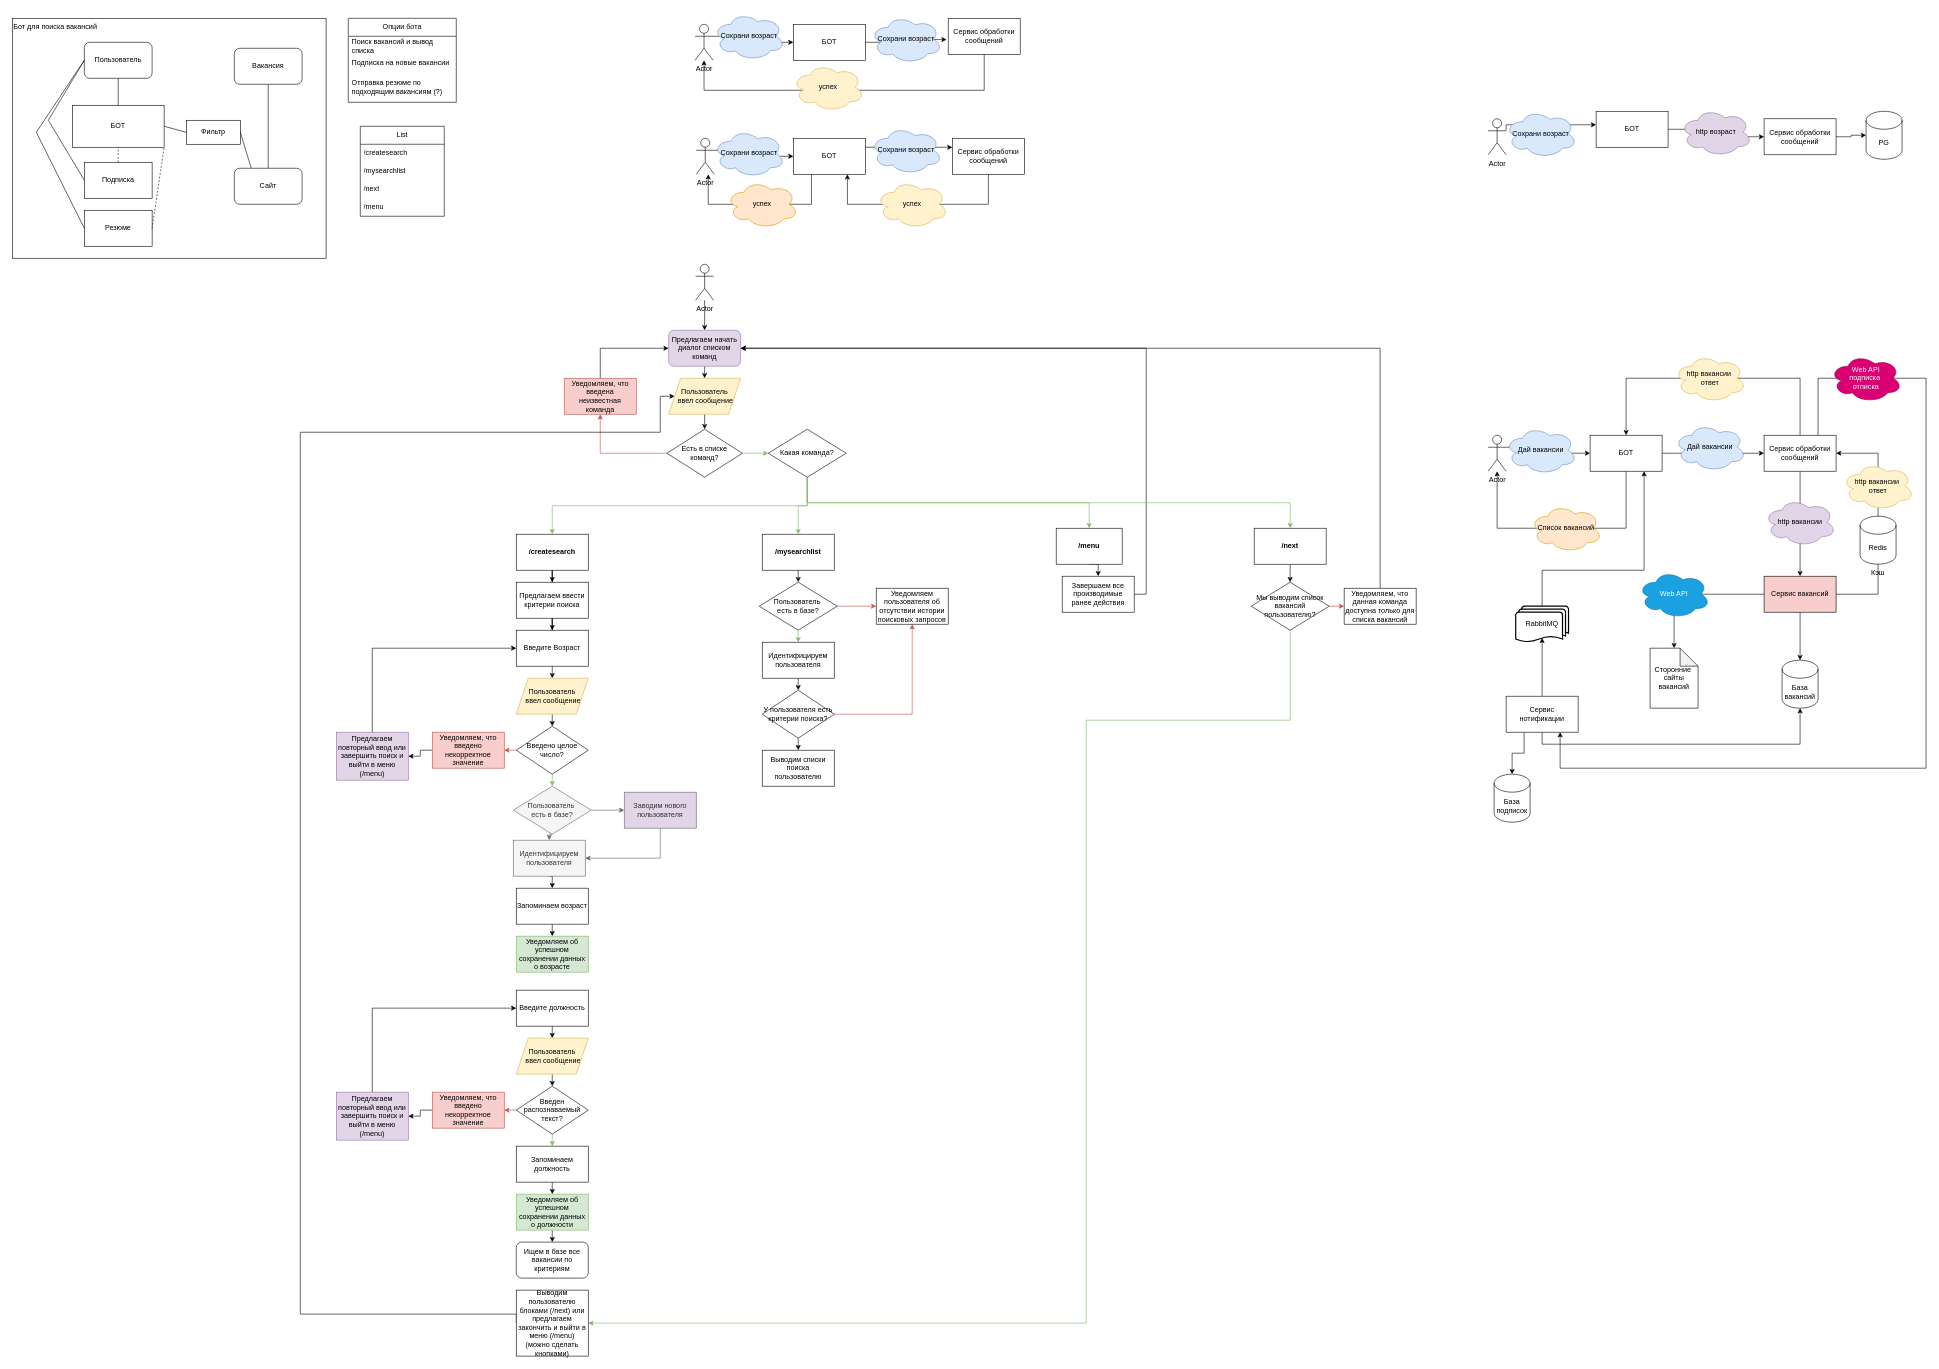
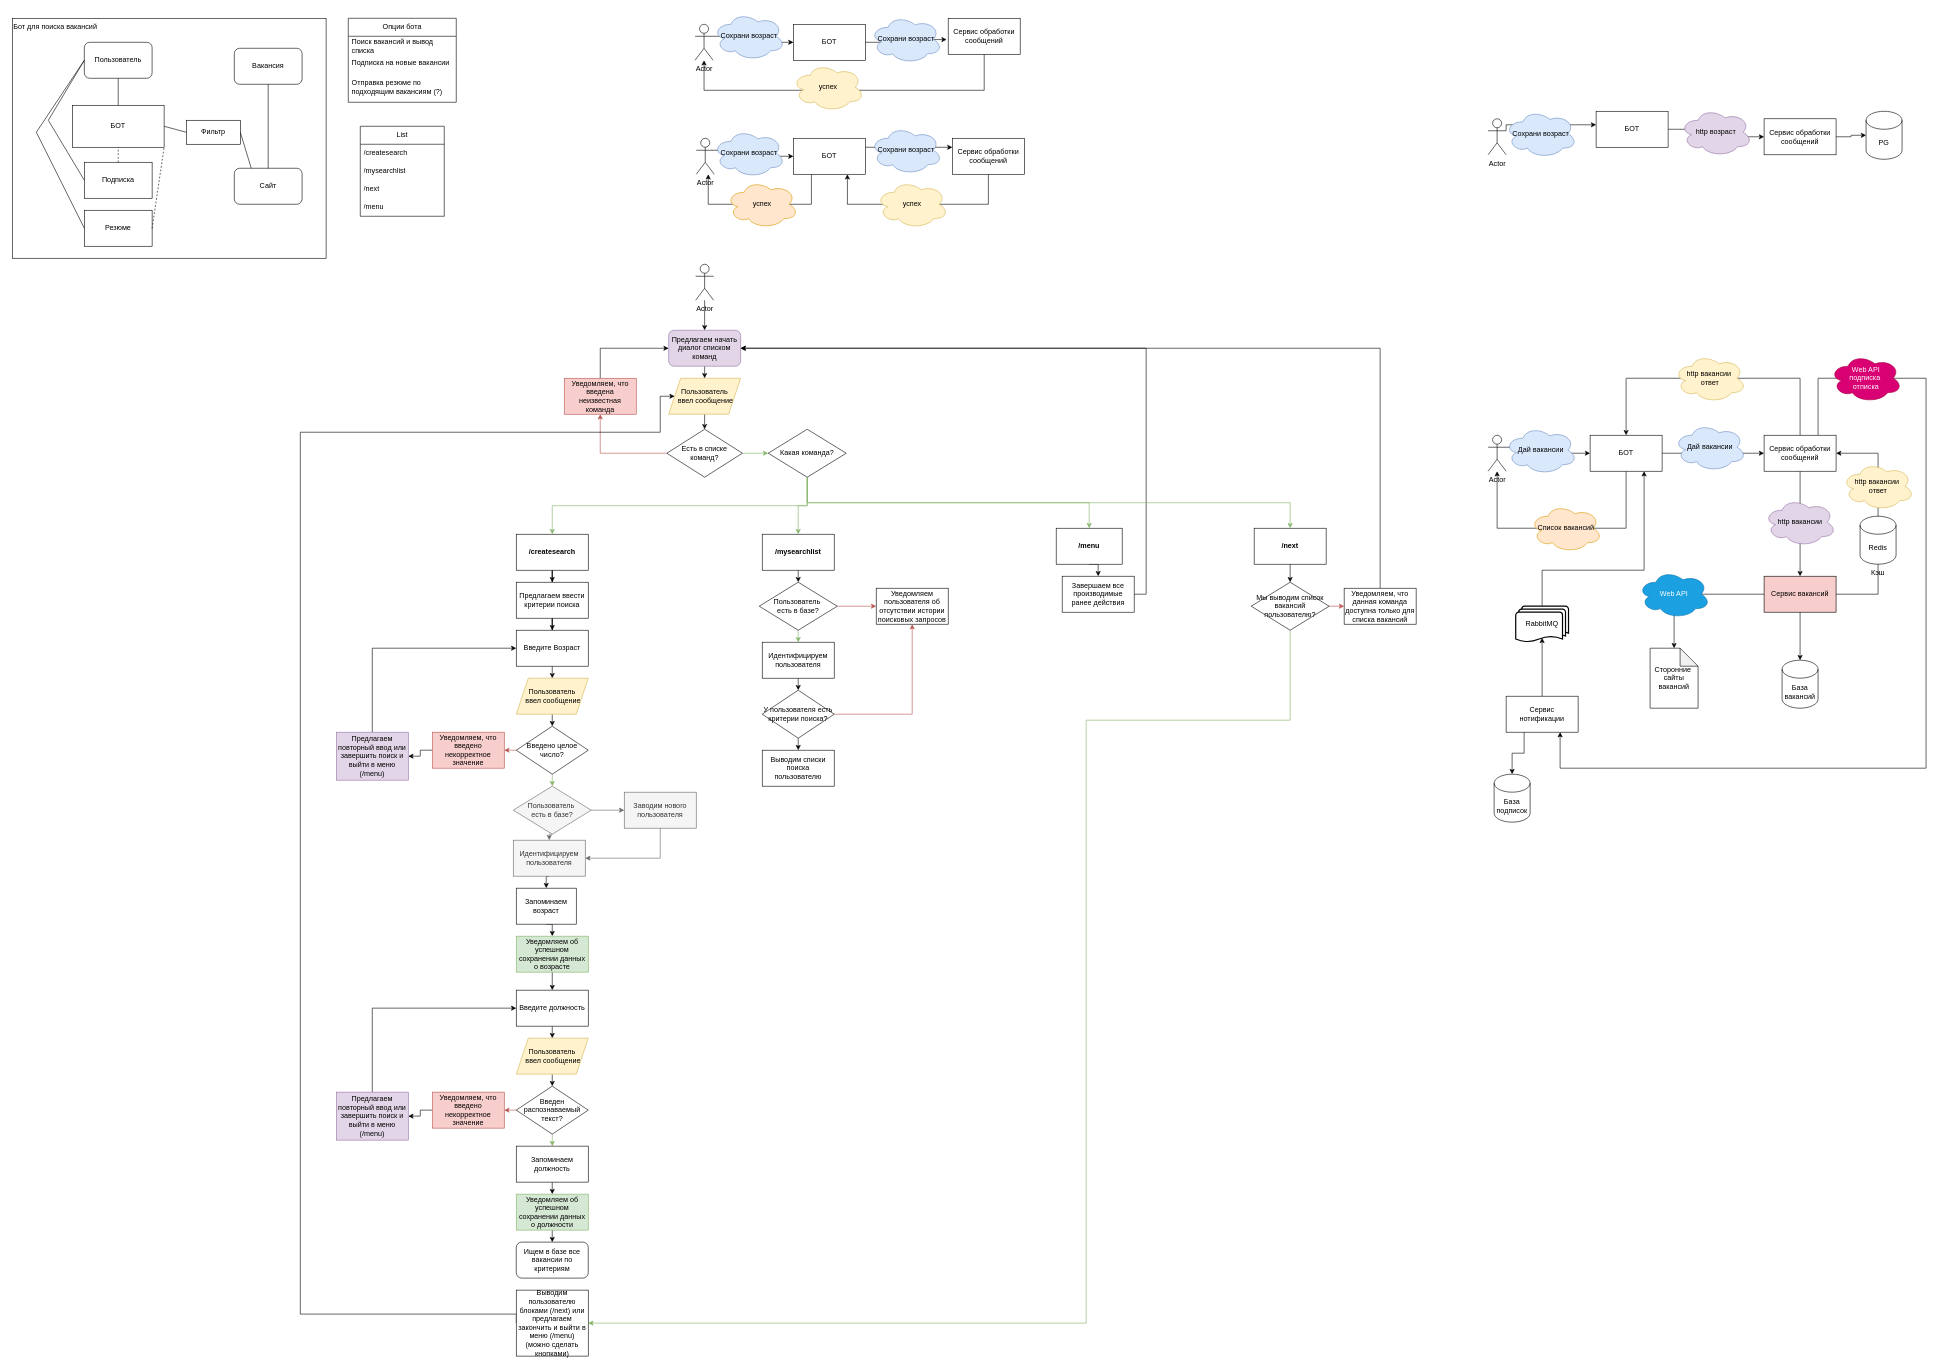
(1800, 713) -> none
(660, 810) -> (660, 810)
(552, 906) -> (546, 906)
none -> (552, 984)
